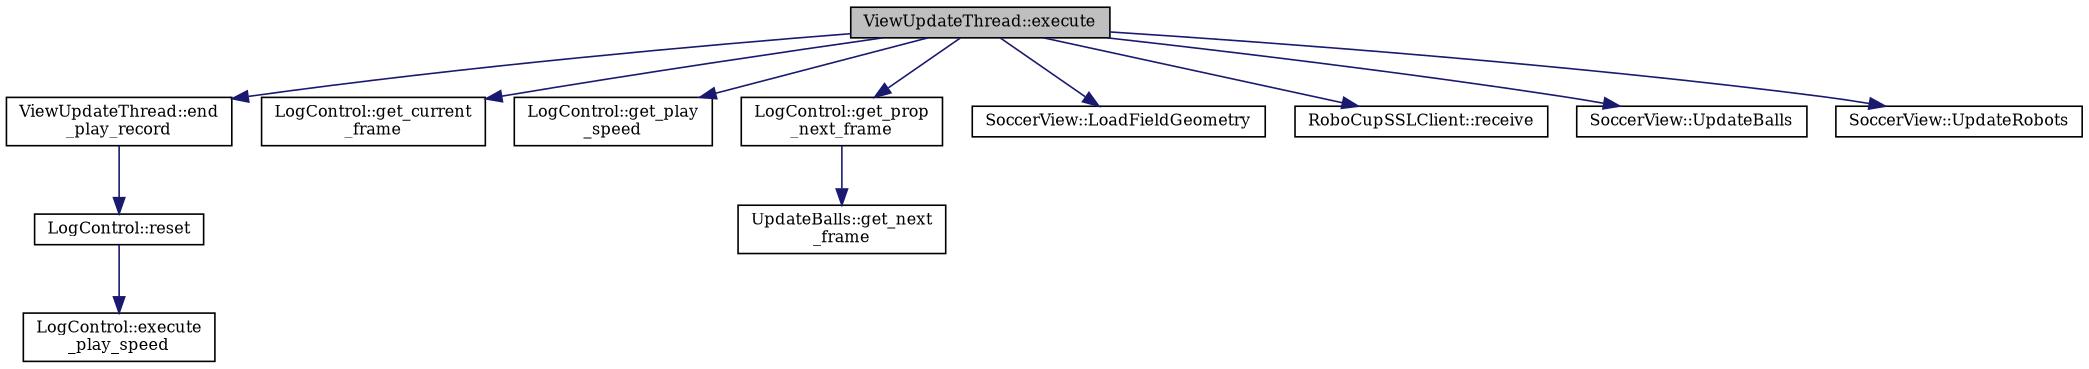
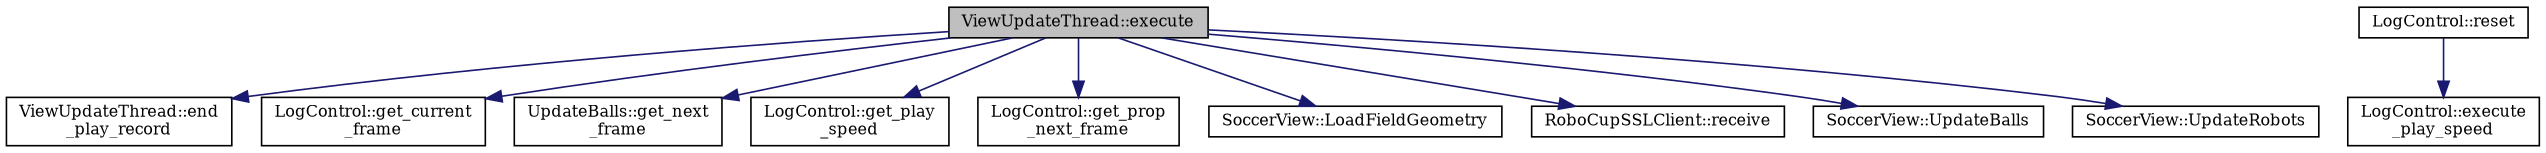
(842, 167) -> (875, 66)
(119, 171) -> none
